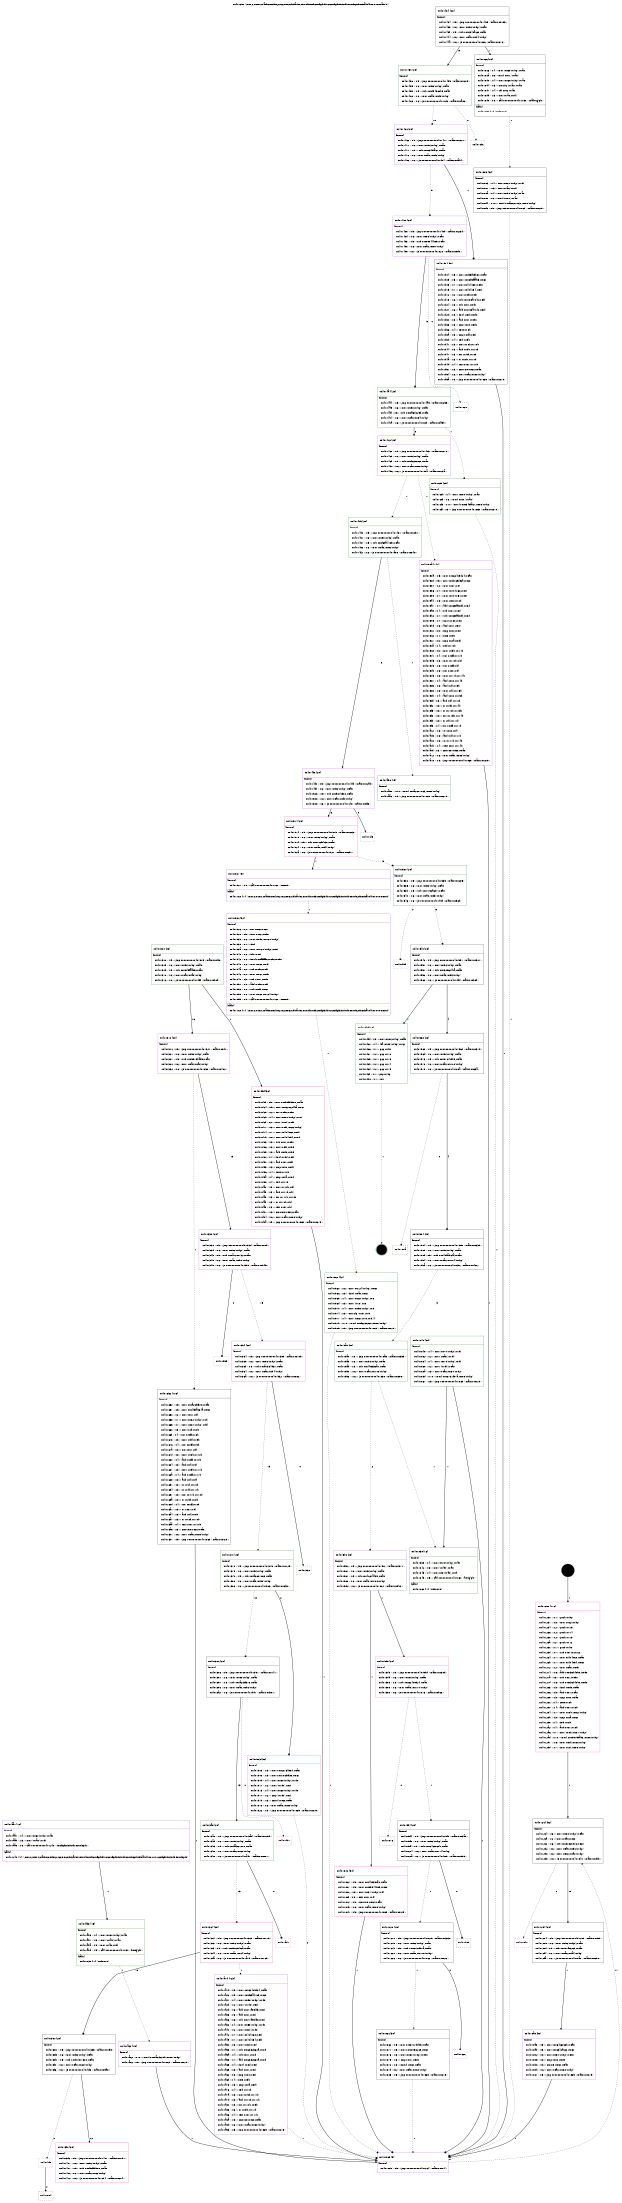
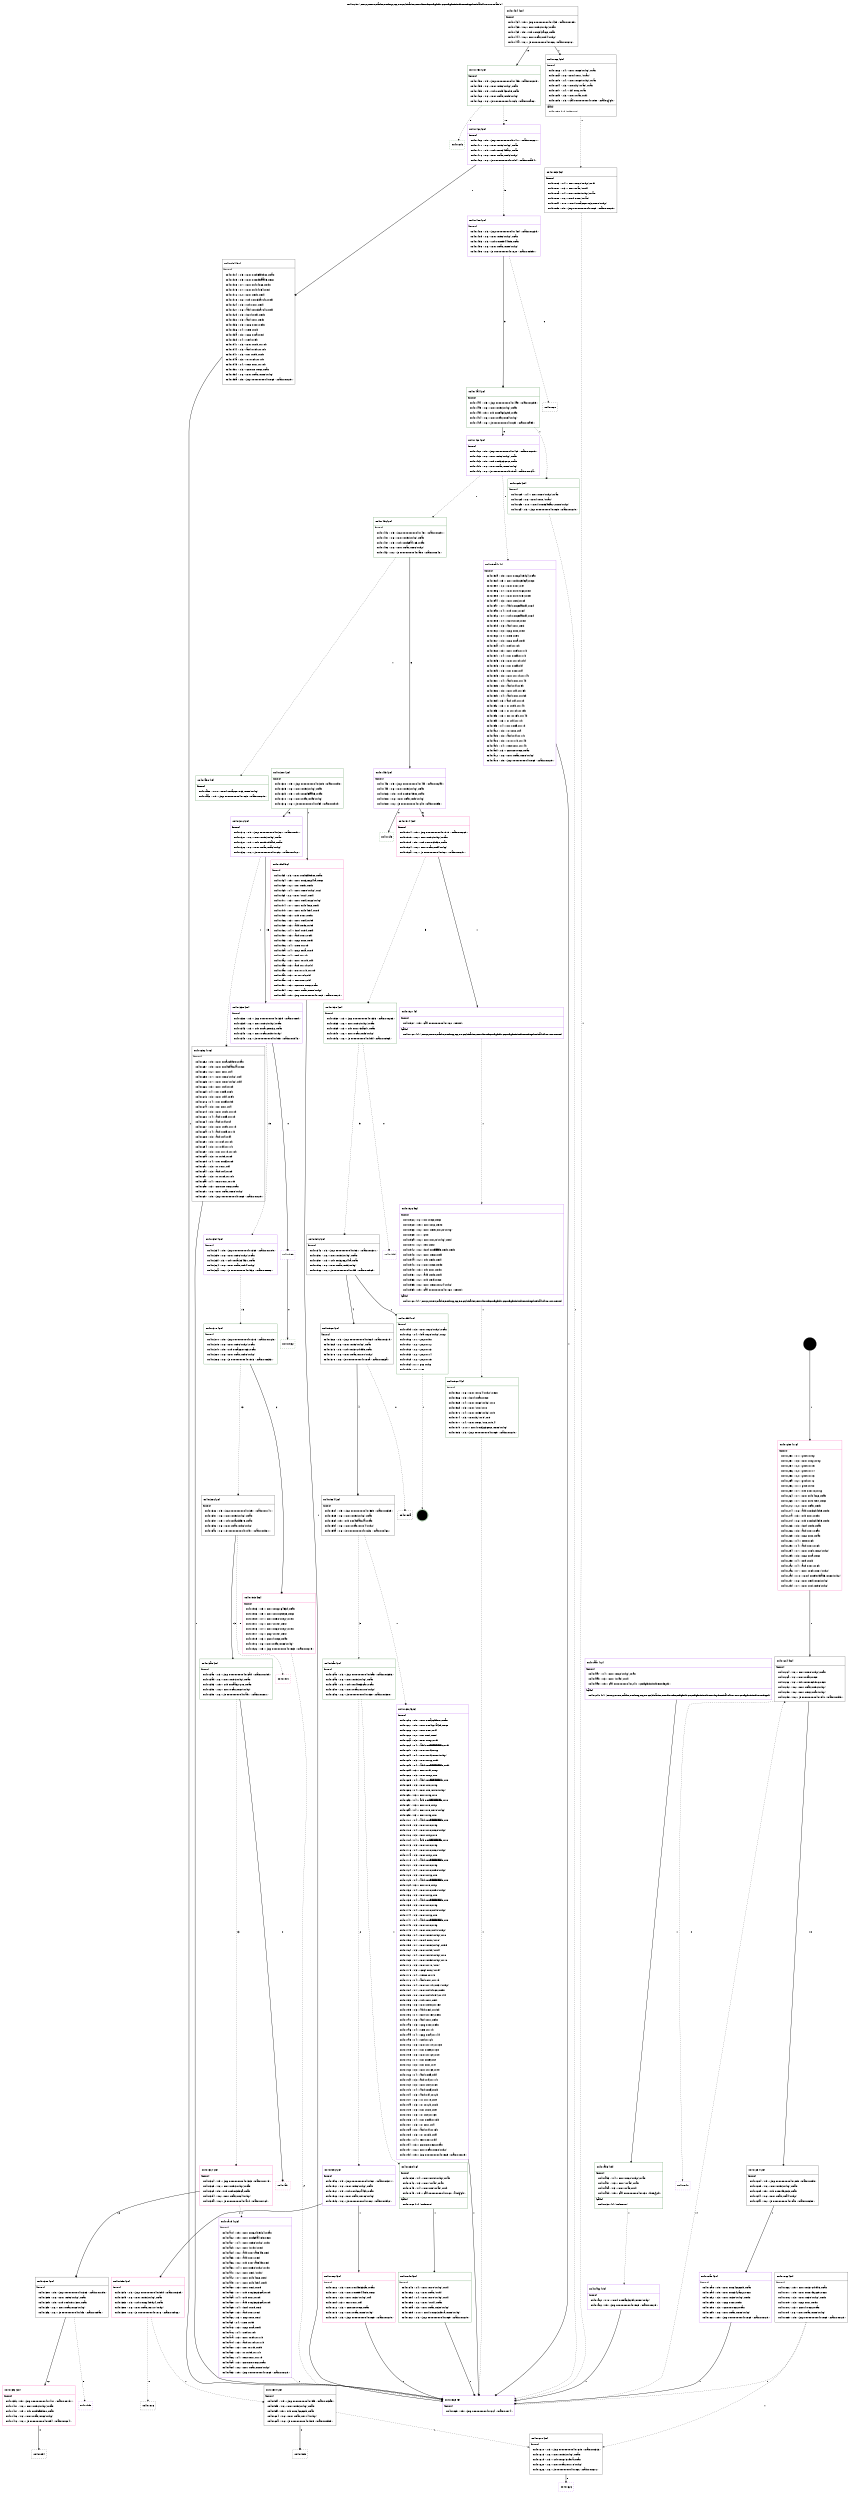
(445, 1466) -> (434, 2240)
(287, 1473) -> (288, 1299)
none -> (432, 1932)
(415, 1995) -> (723, 2408)
(46, 2179) -> (39, 2437)
